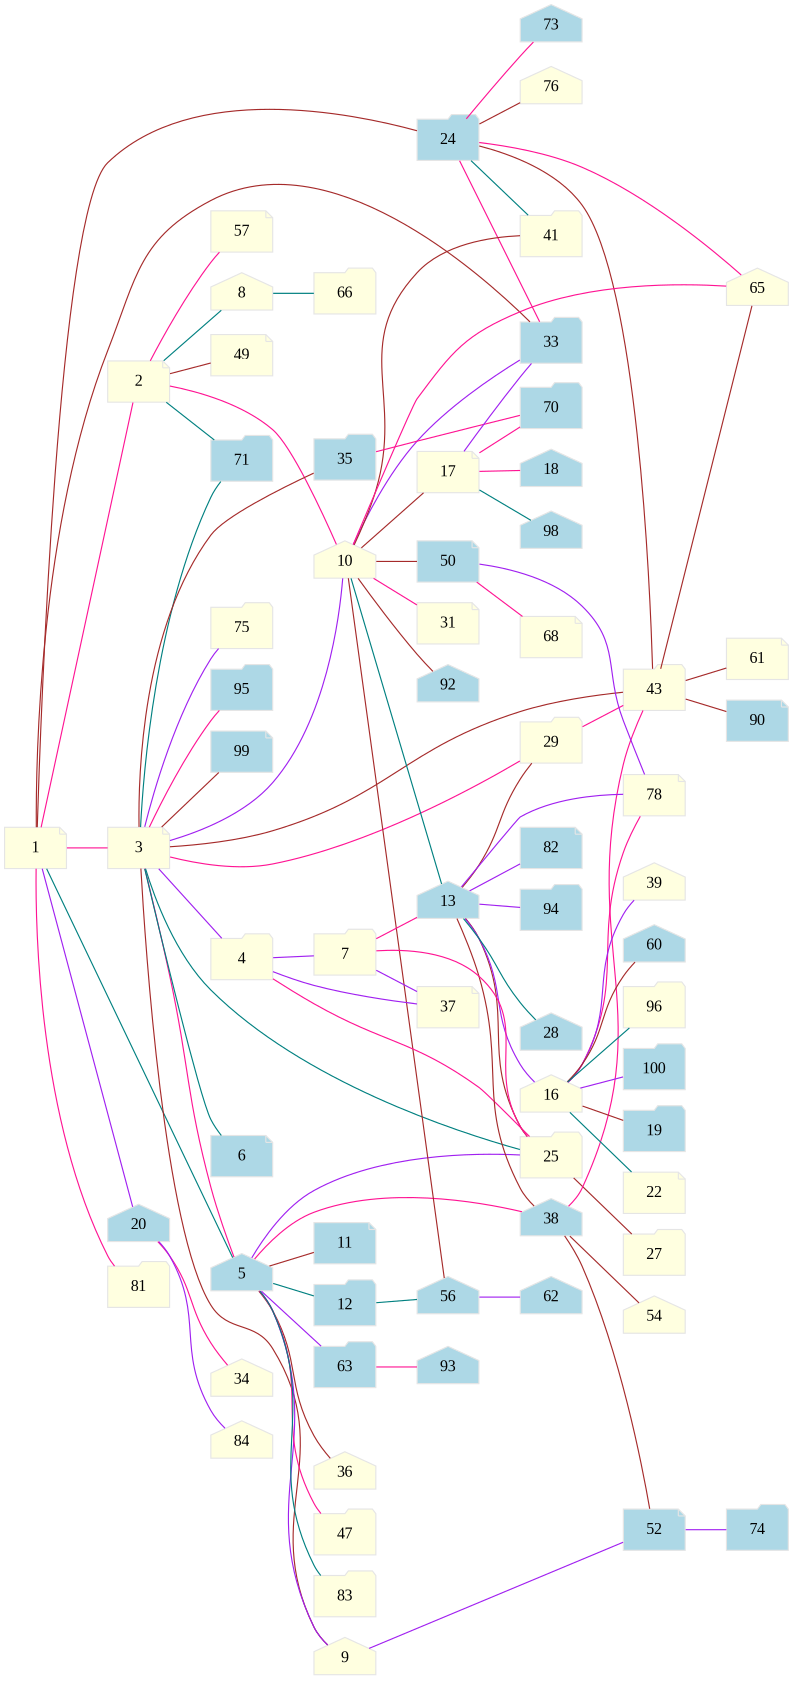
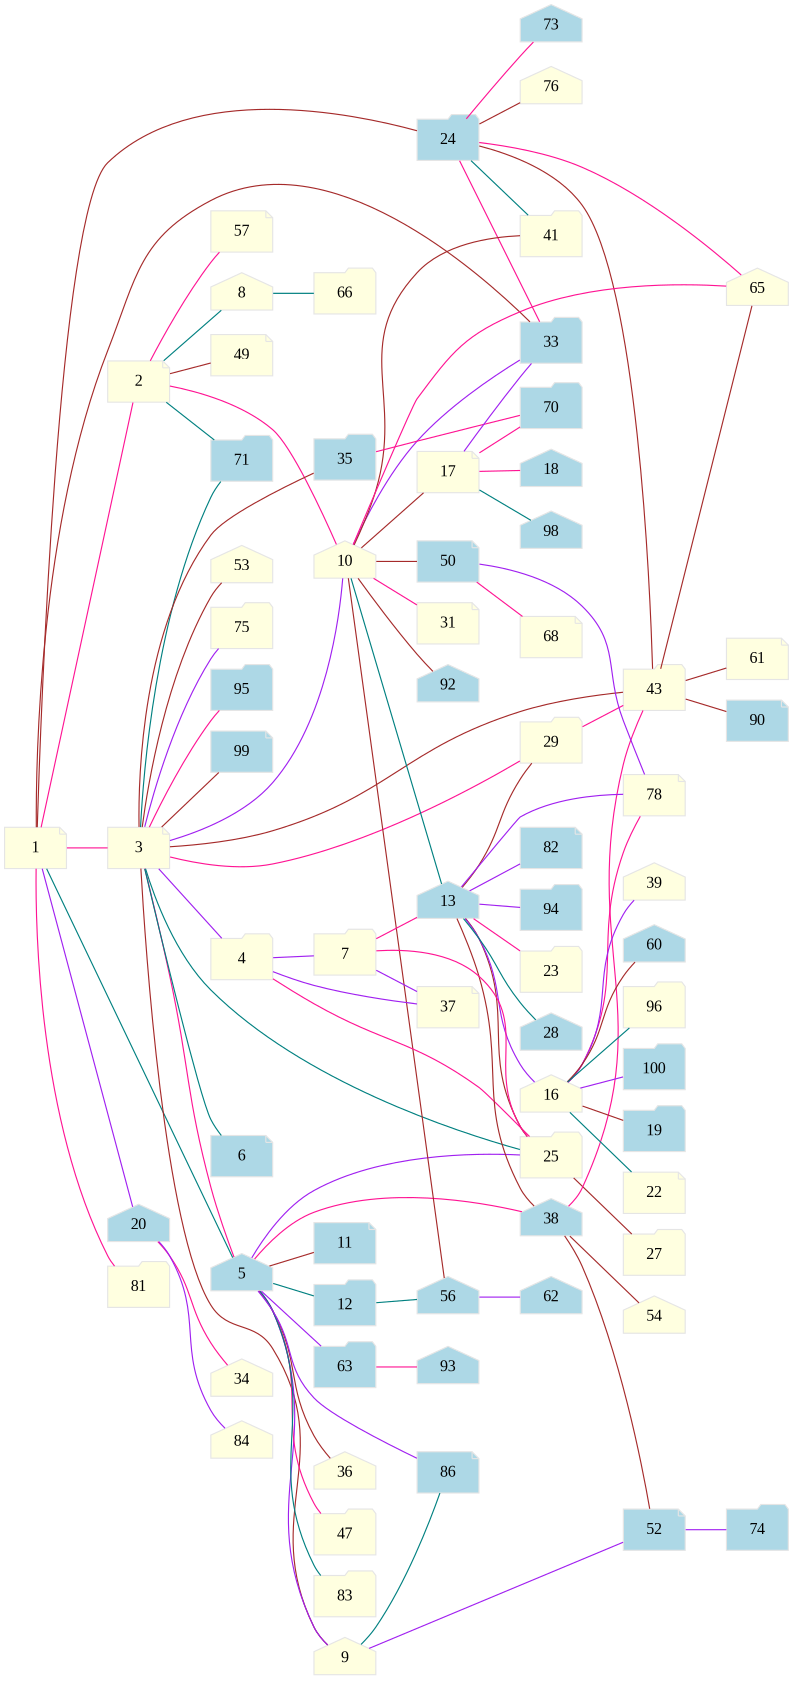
none -> (242, 566)
none -> (551, 972)
none -> (448, 1472)
